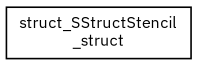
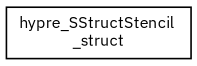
(99, 33) -> (99, 33)
